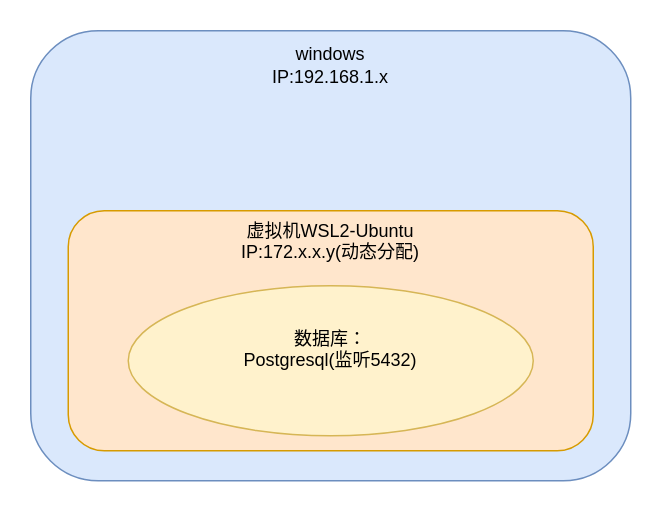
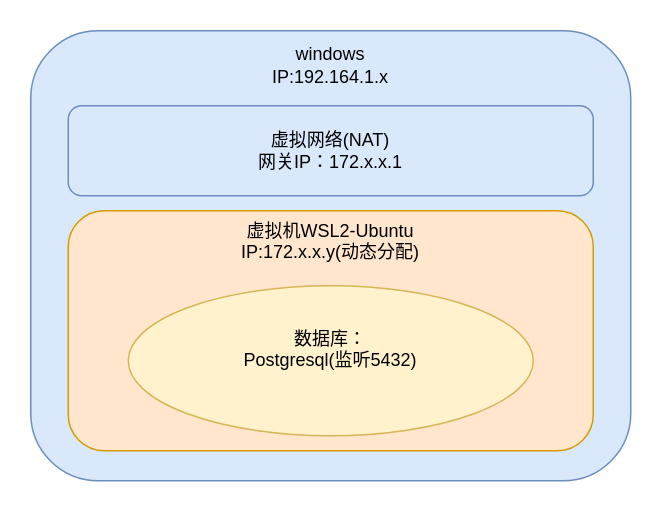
(331, 45) -> (331, 45)
none -> (331, 151)
